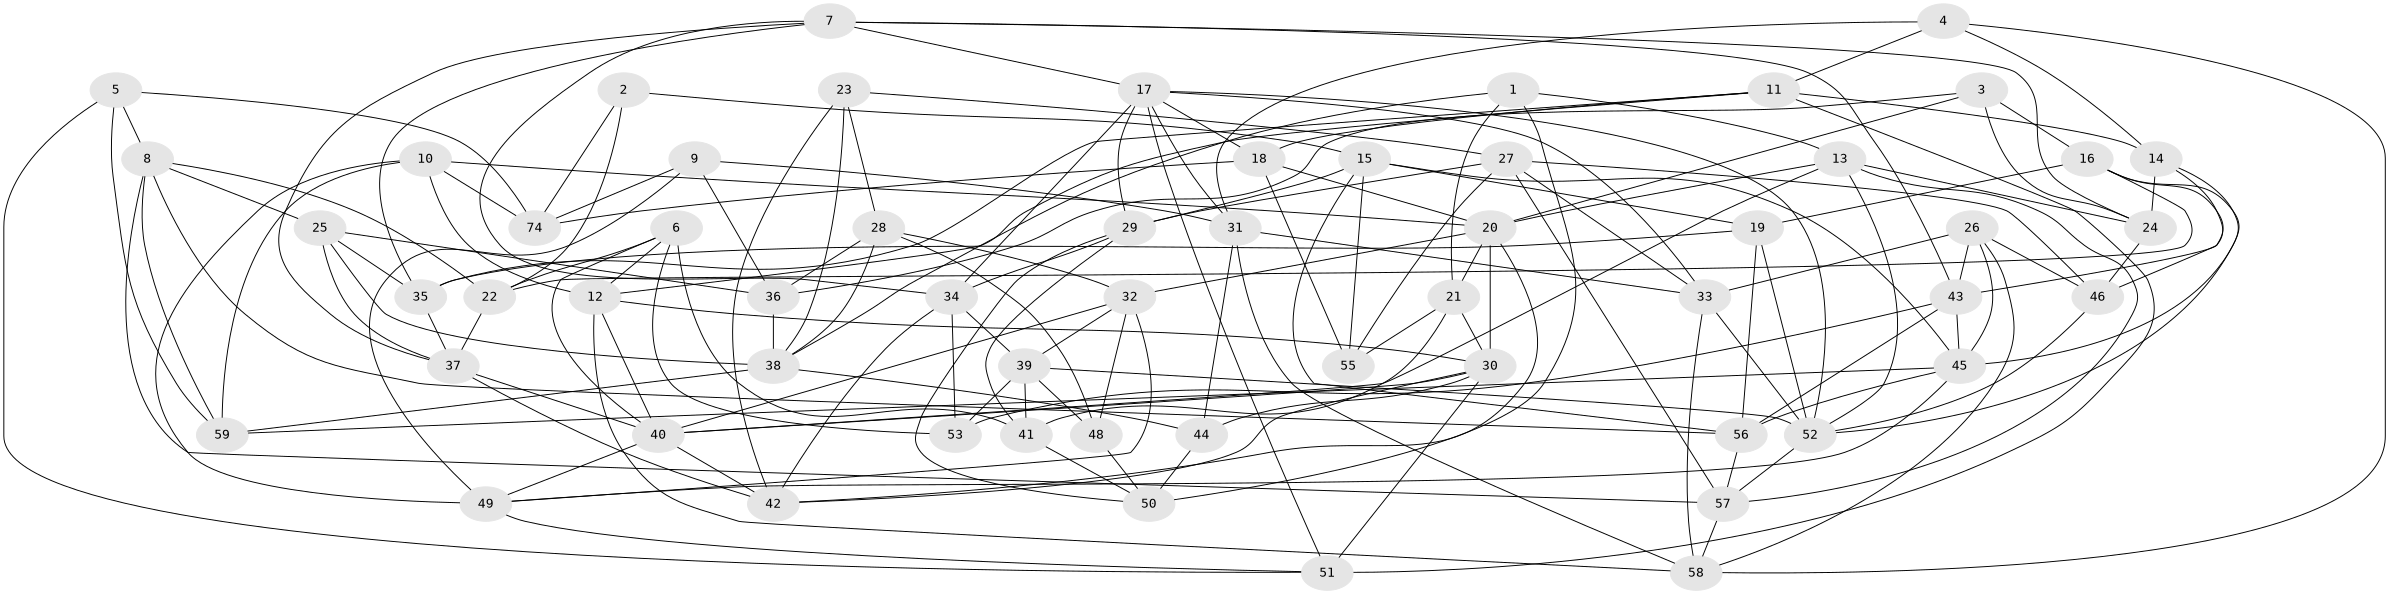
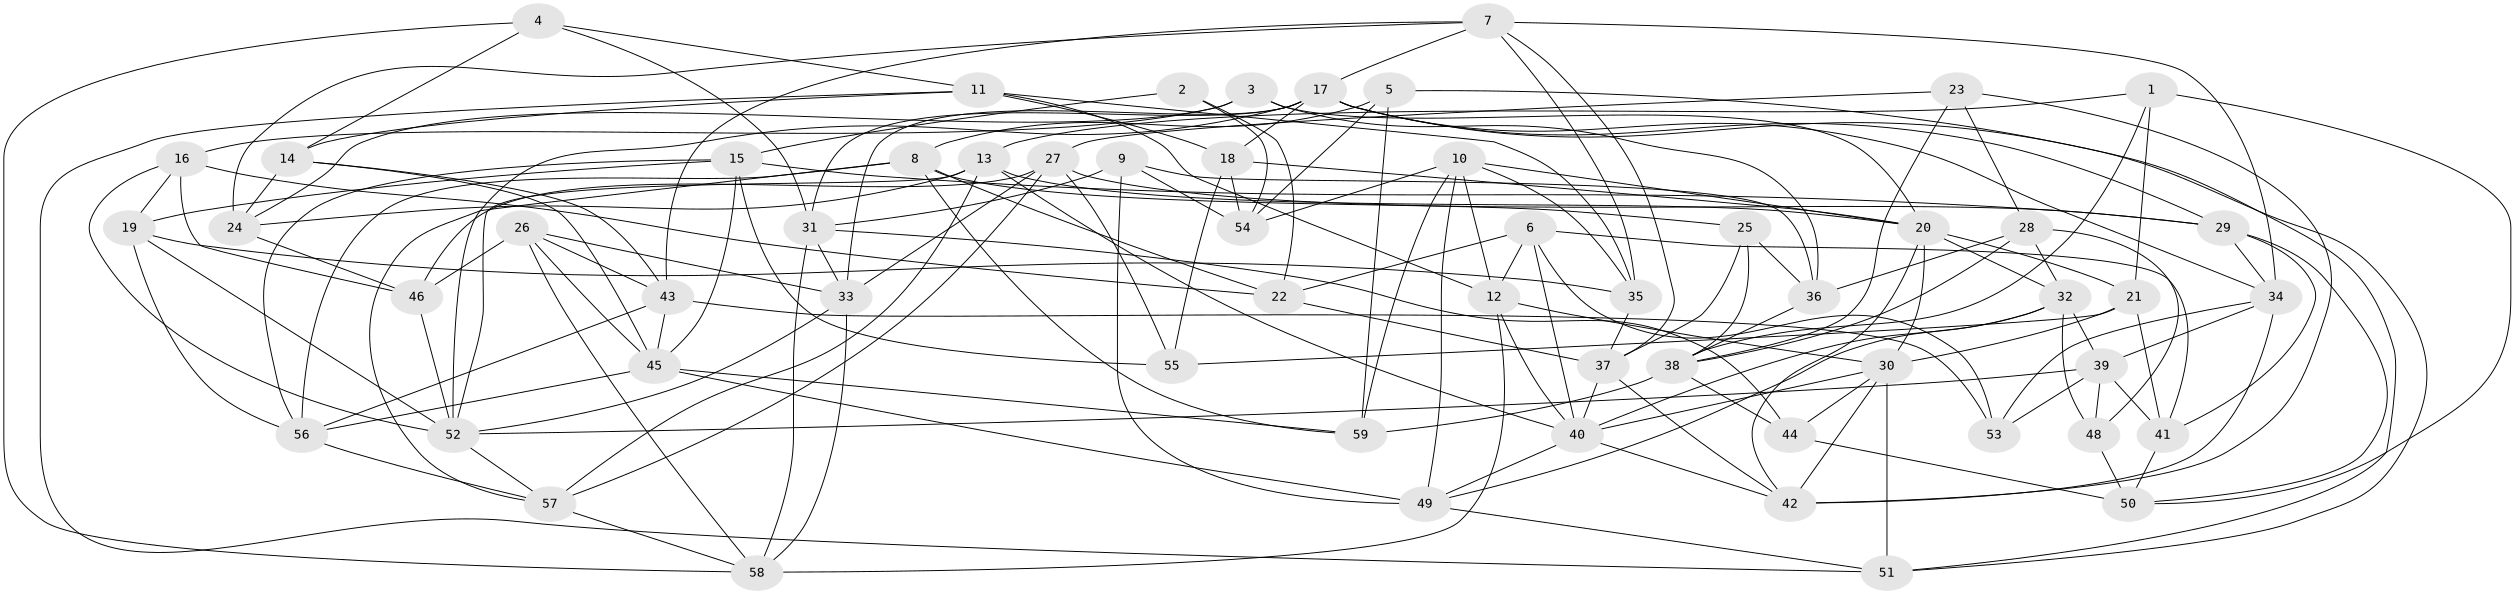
(535, 228) -> (1243, 228)
(370, 263) -> (1575, 220)
